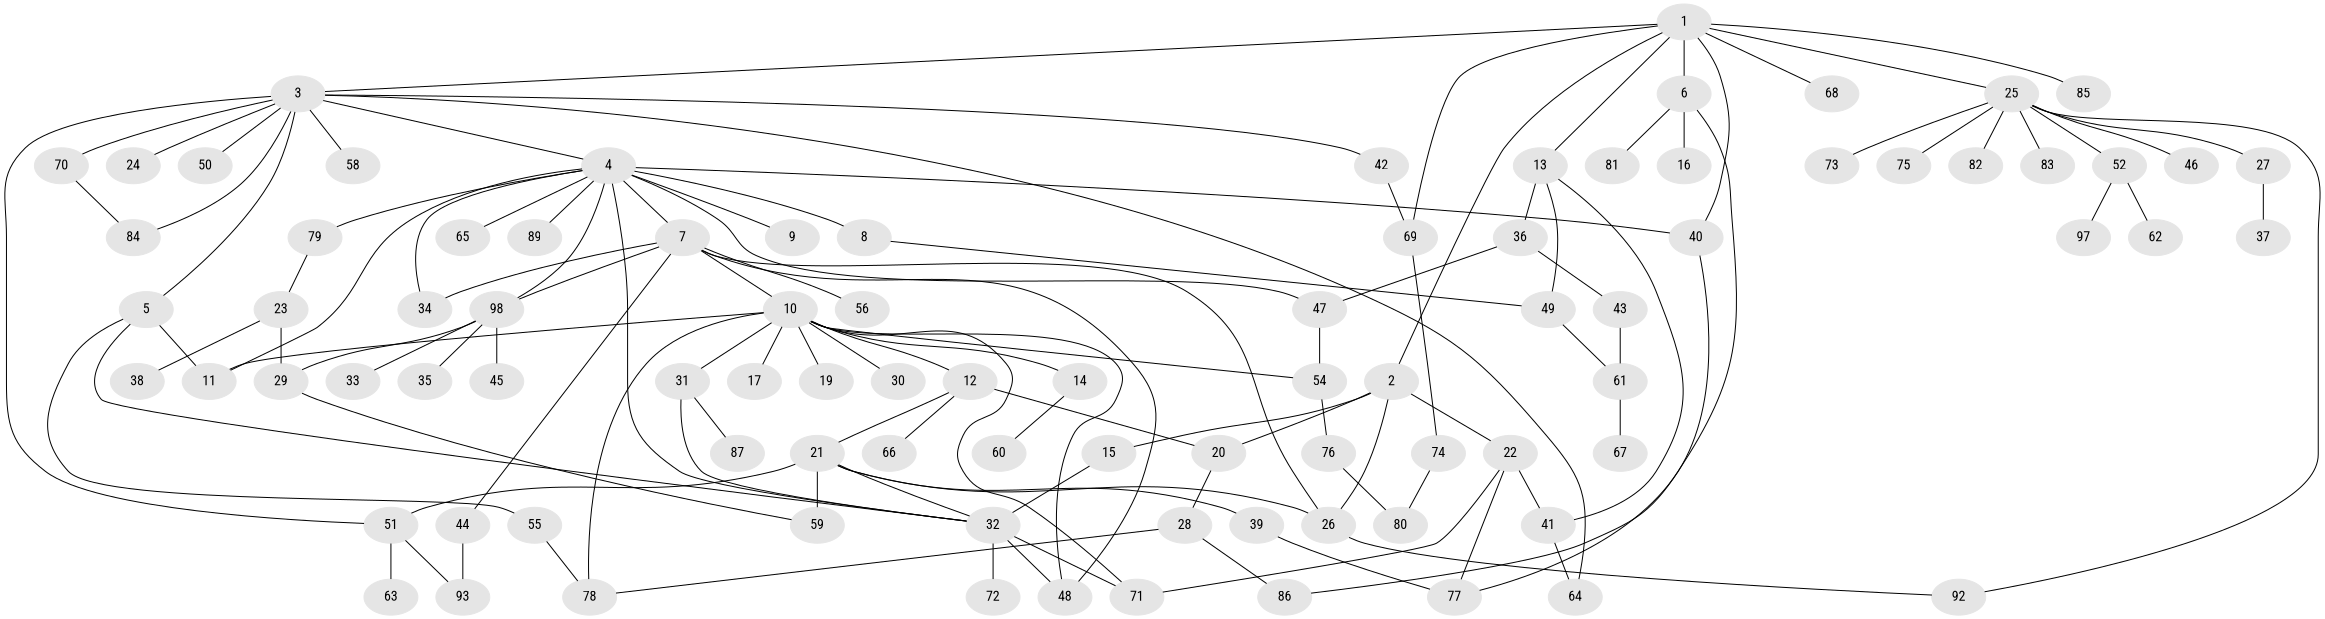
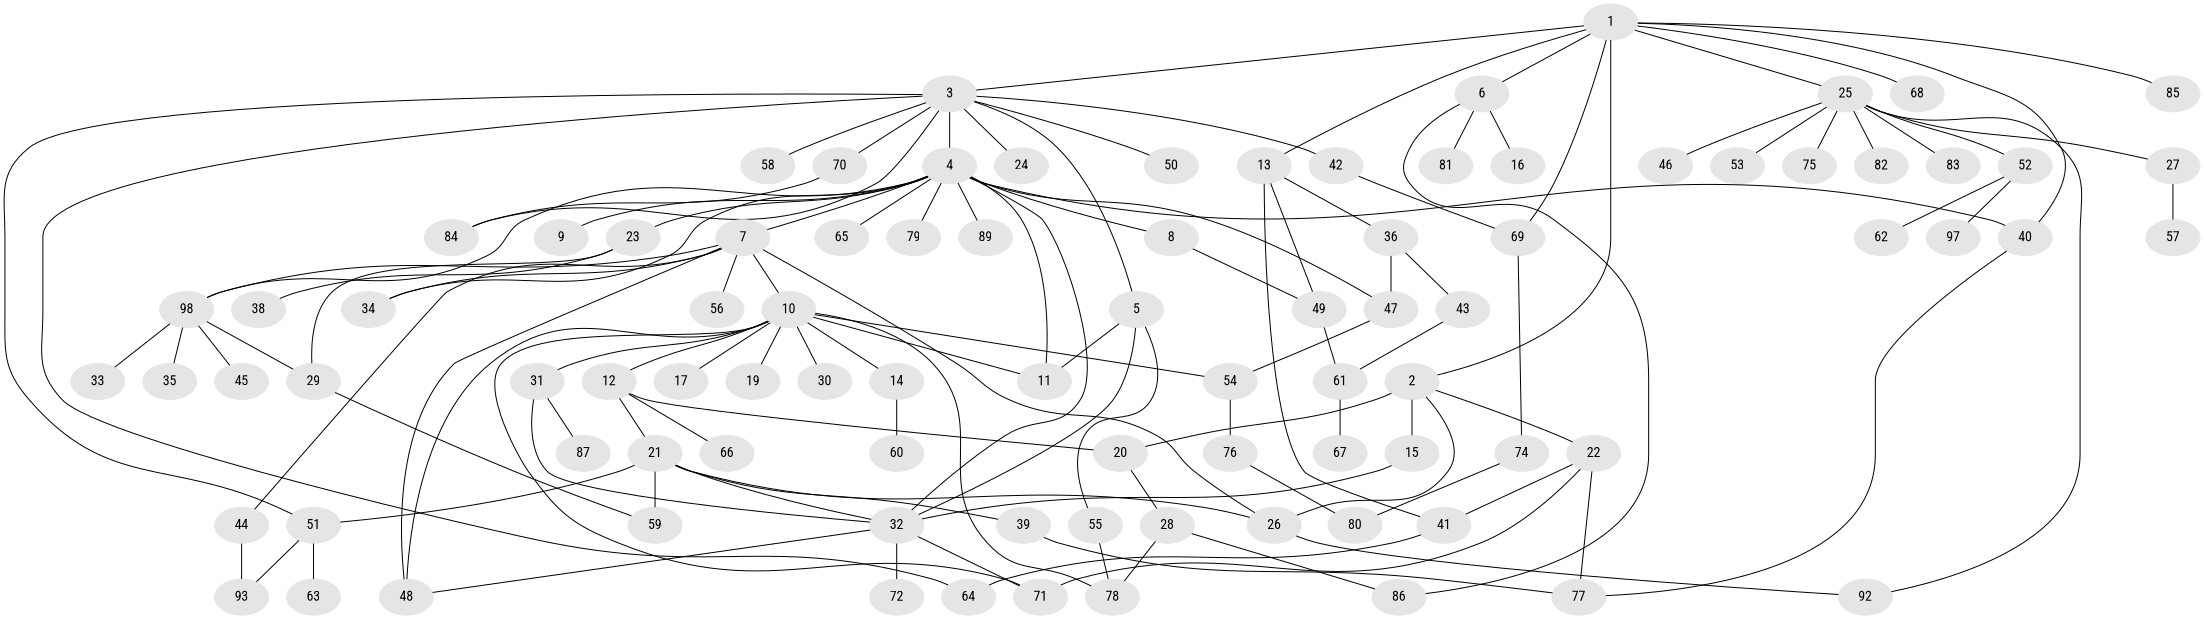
(1832, 166) -> (1738, 166)
(2263, 238) -> (2173, 238)
(298, 273) -> (791, 202)
